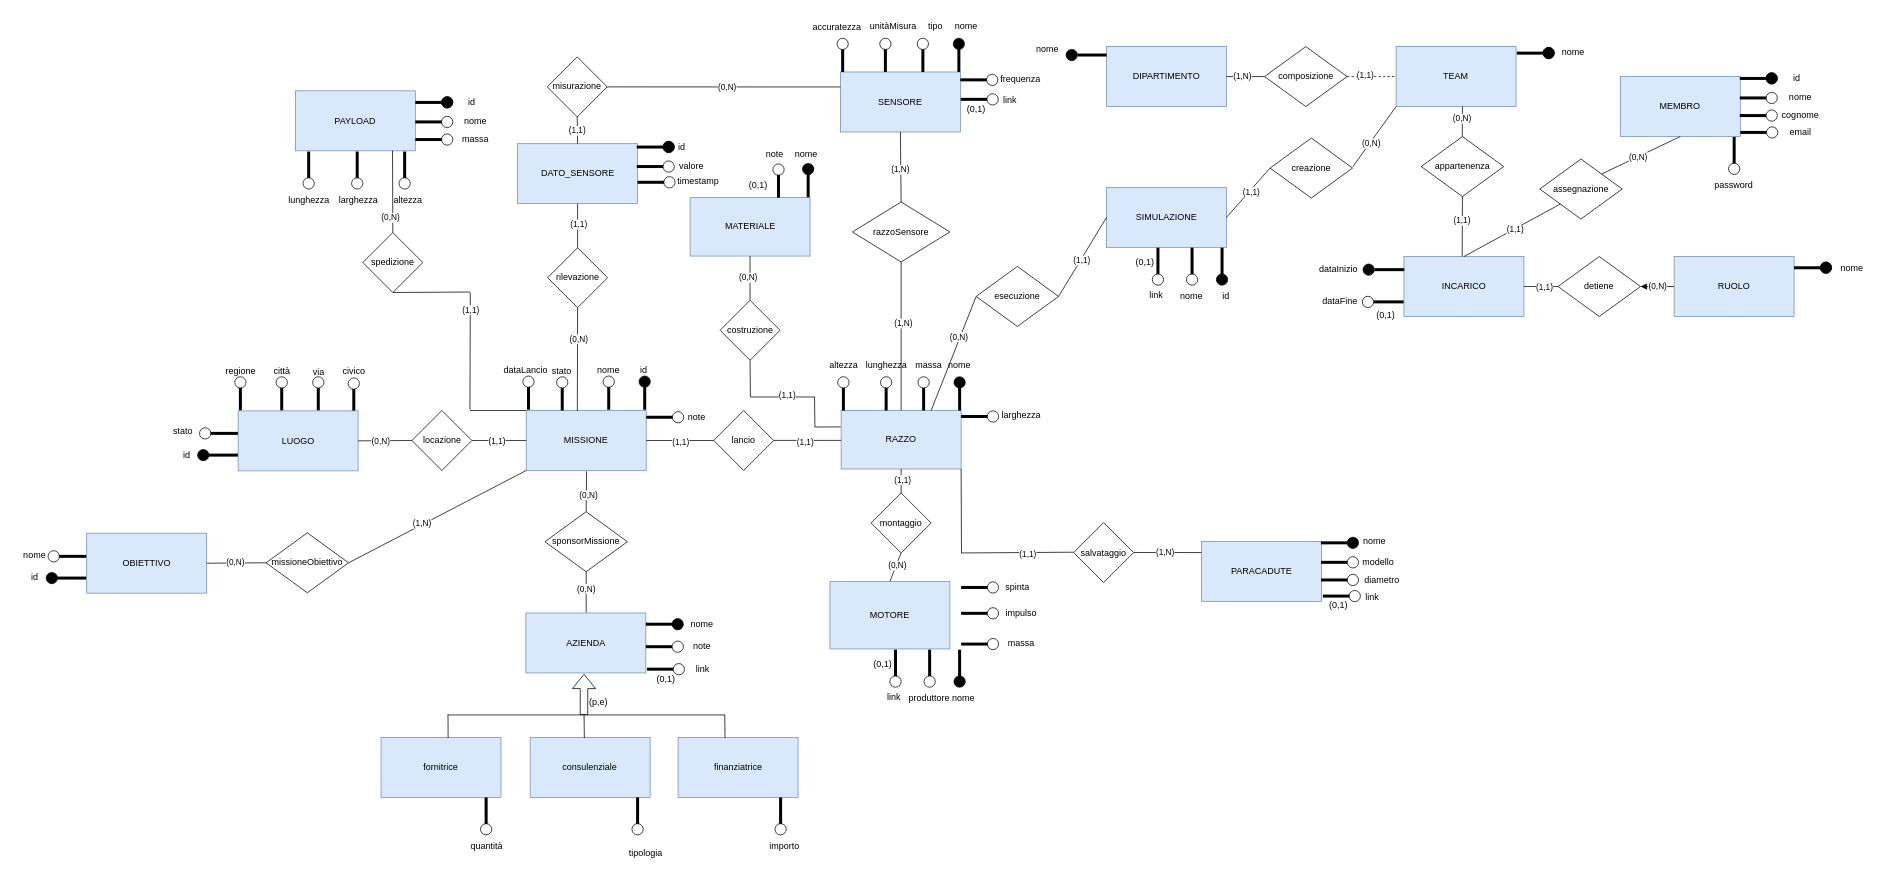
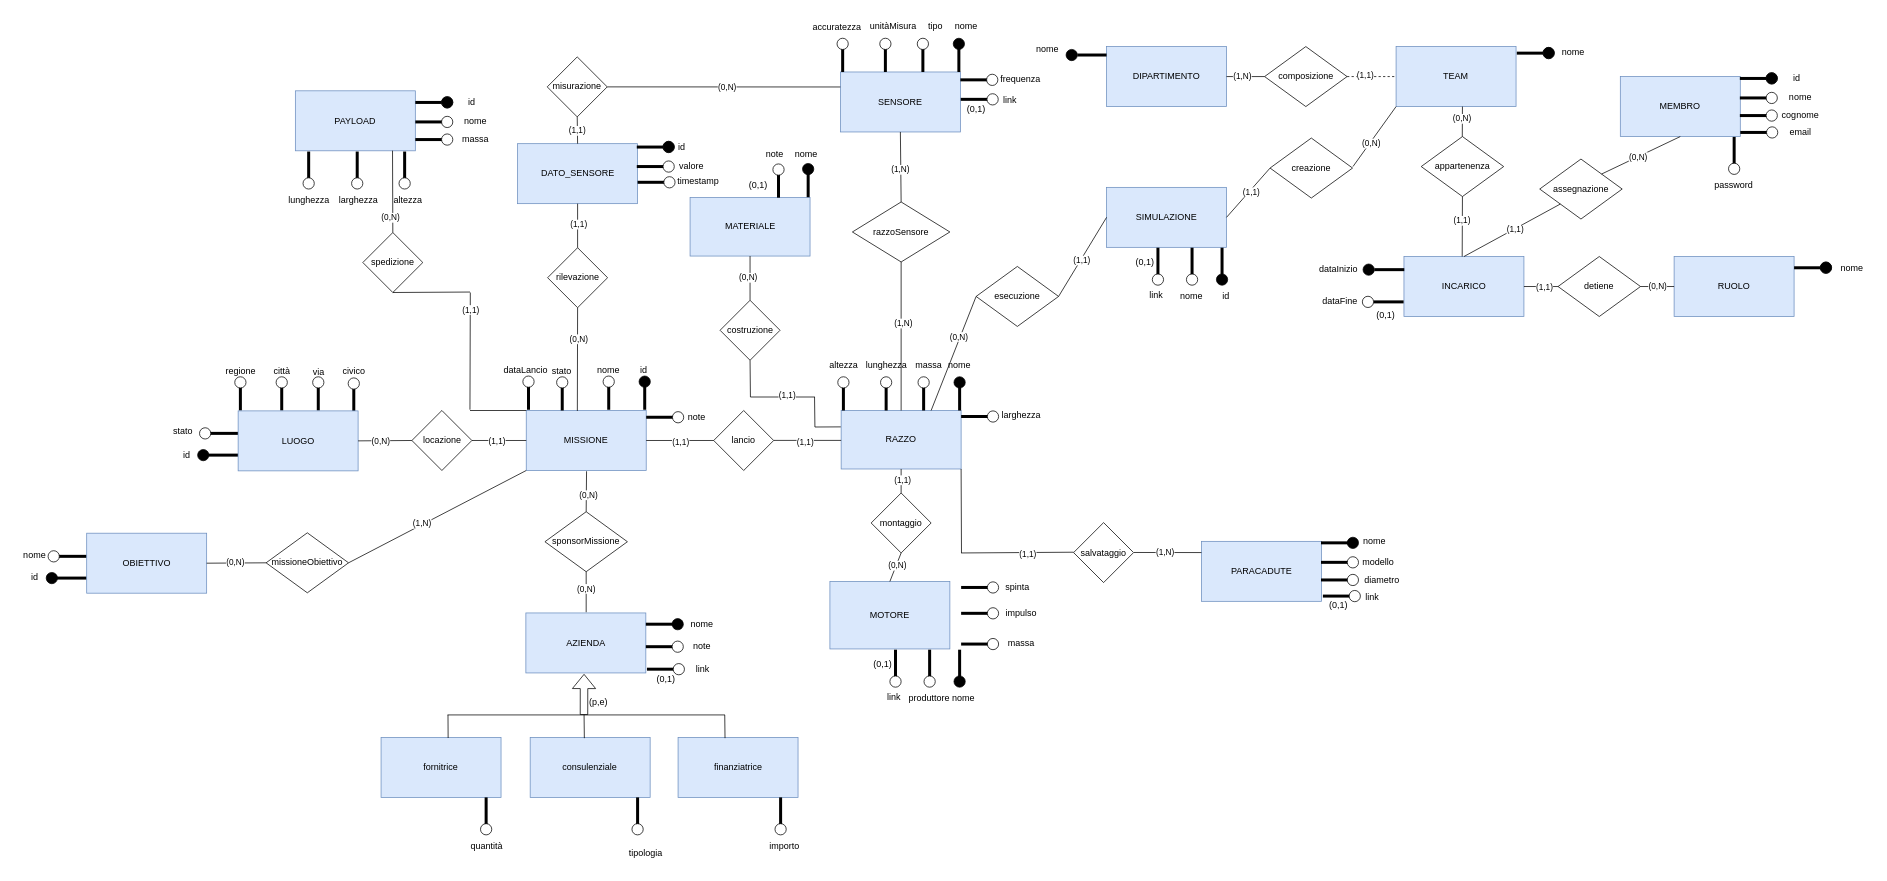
(1648, 287) -> (1645, 287)
